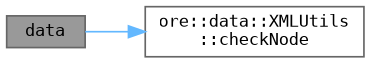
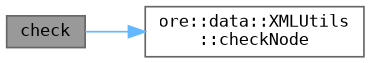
(46, 32) -> (46, 32)
